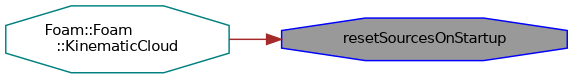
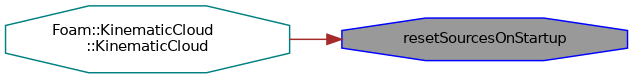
(117, 39) -> (148, 39)
